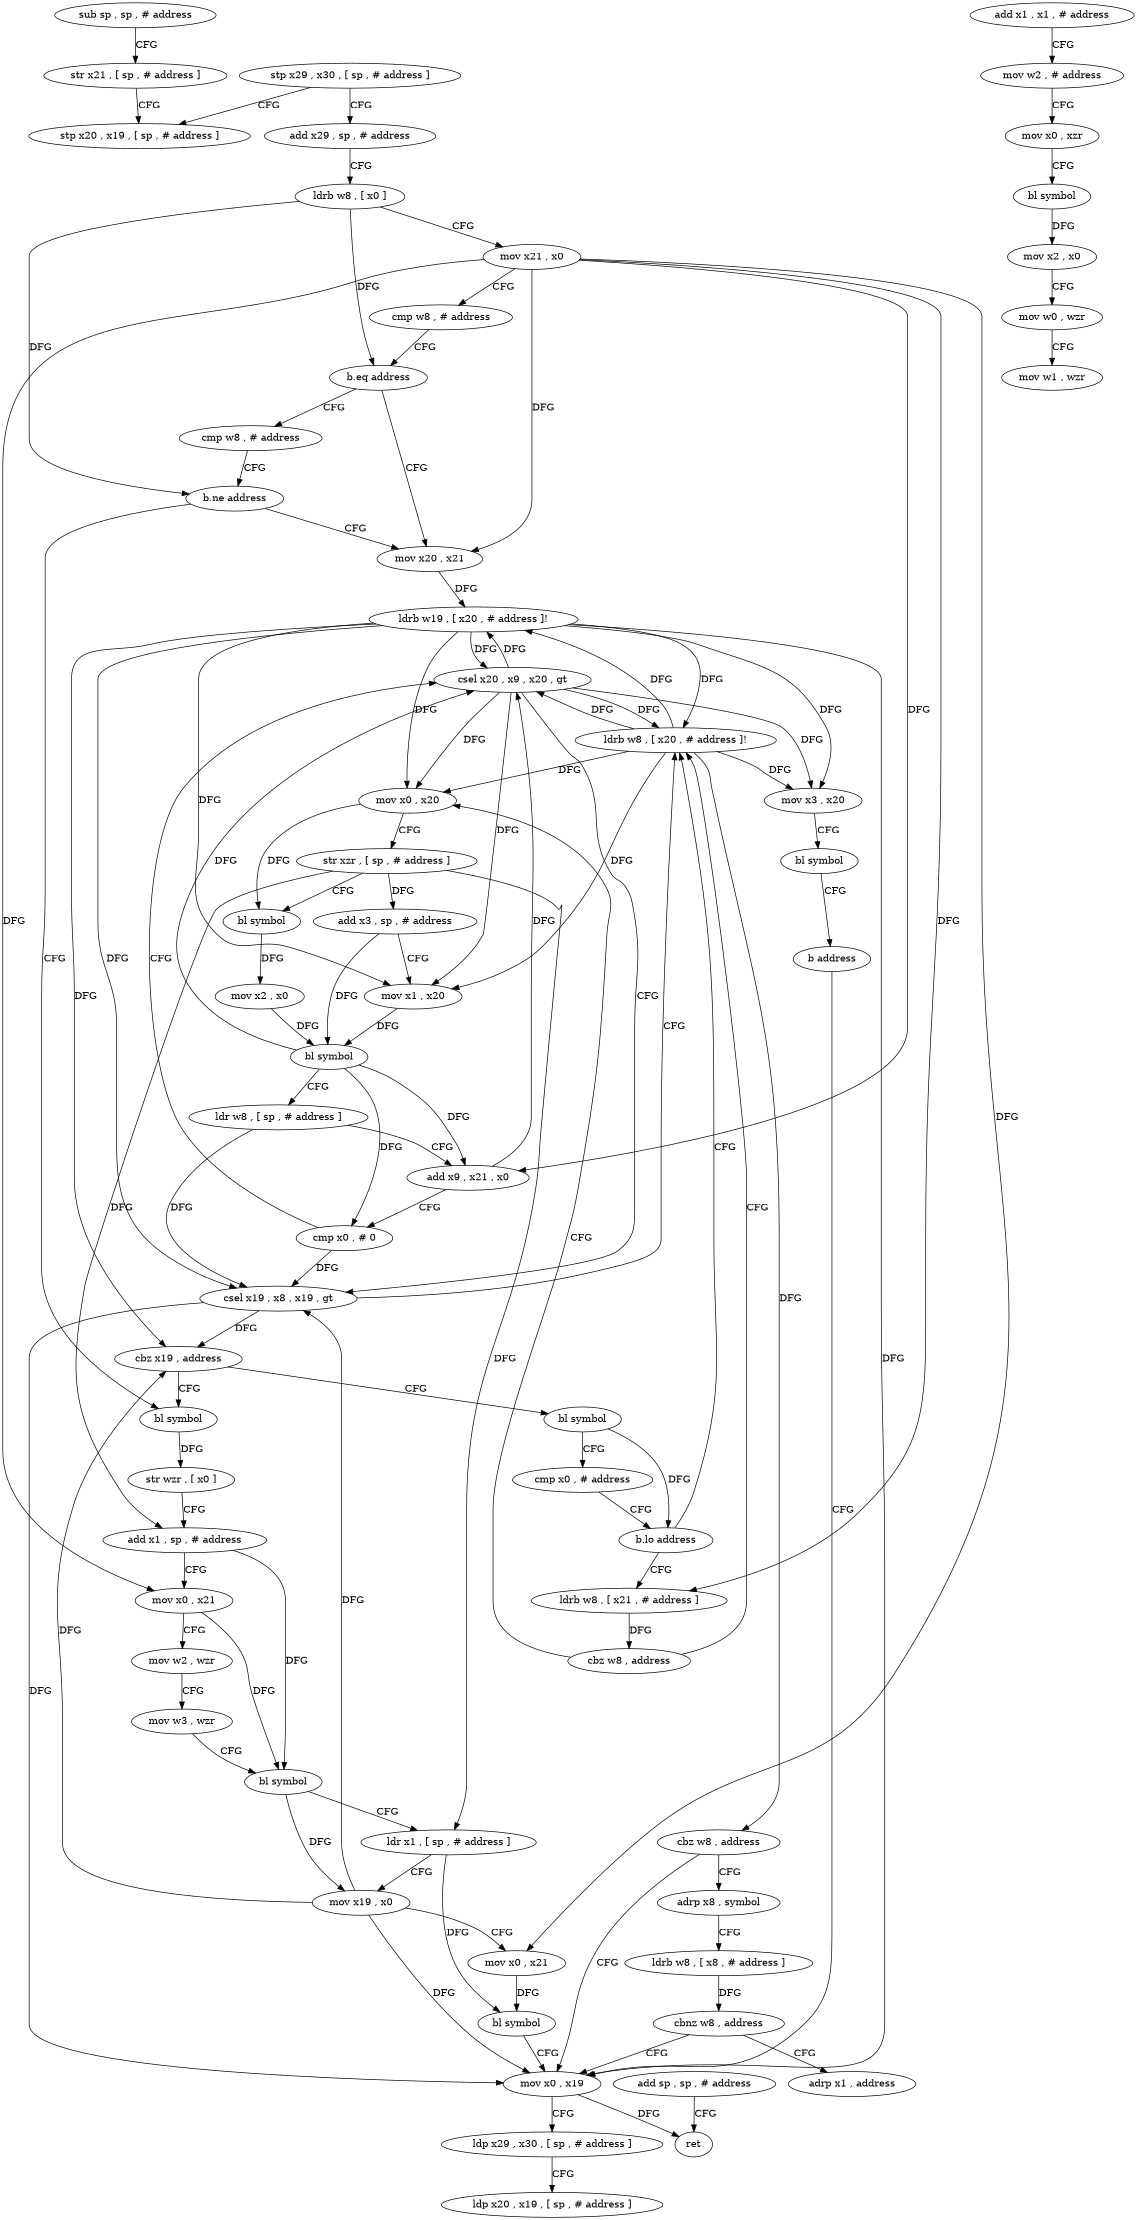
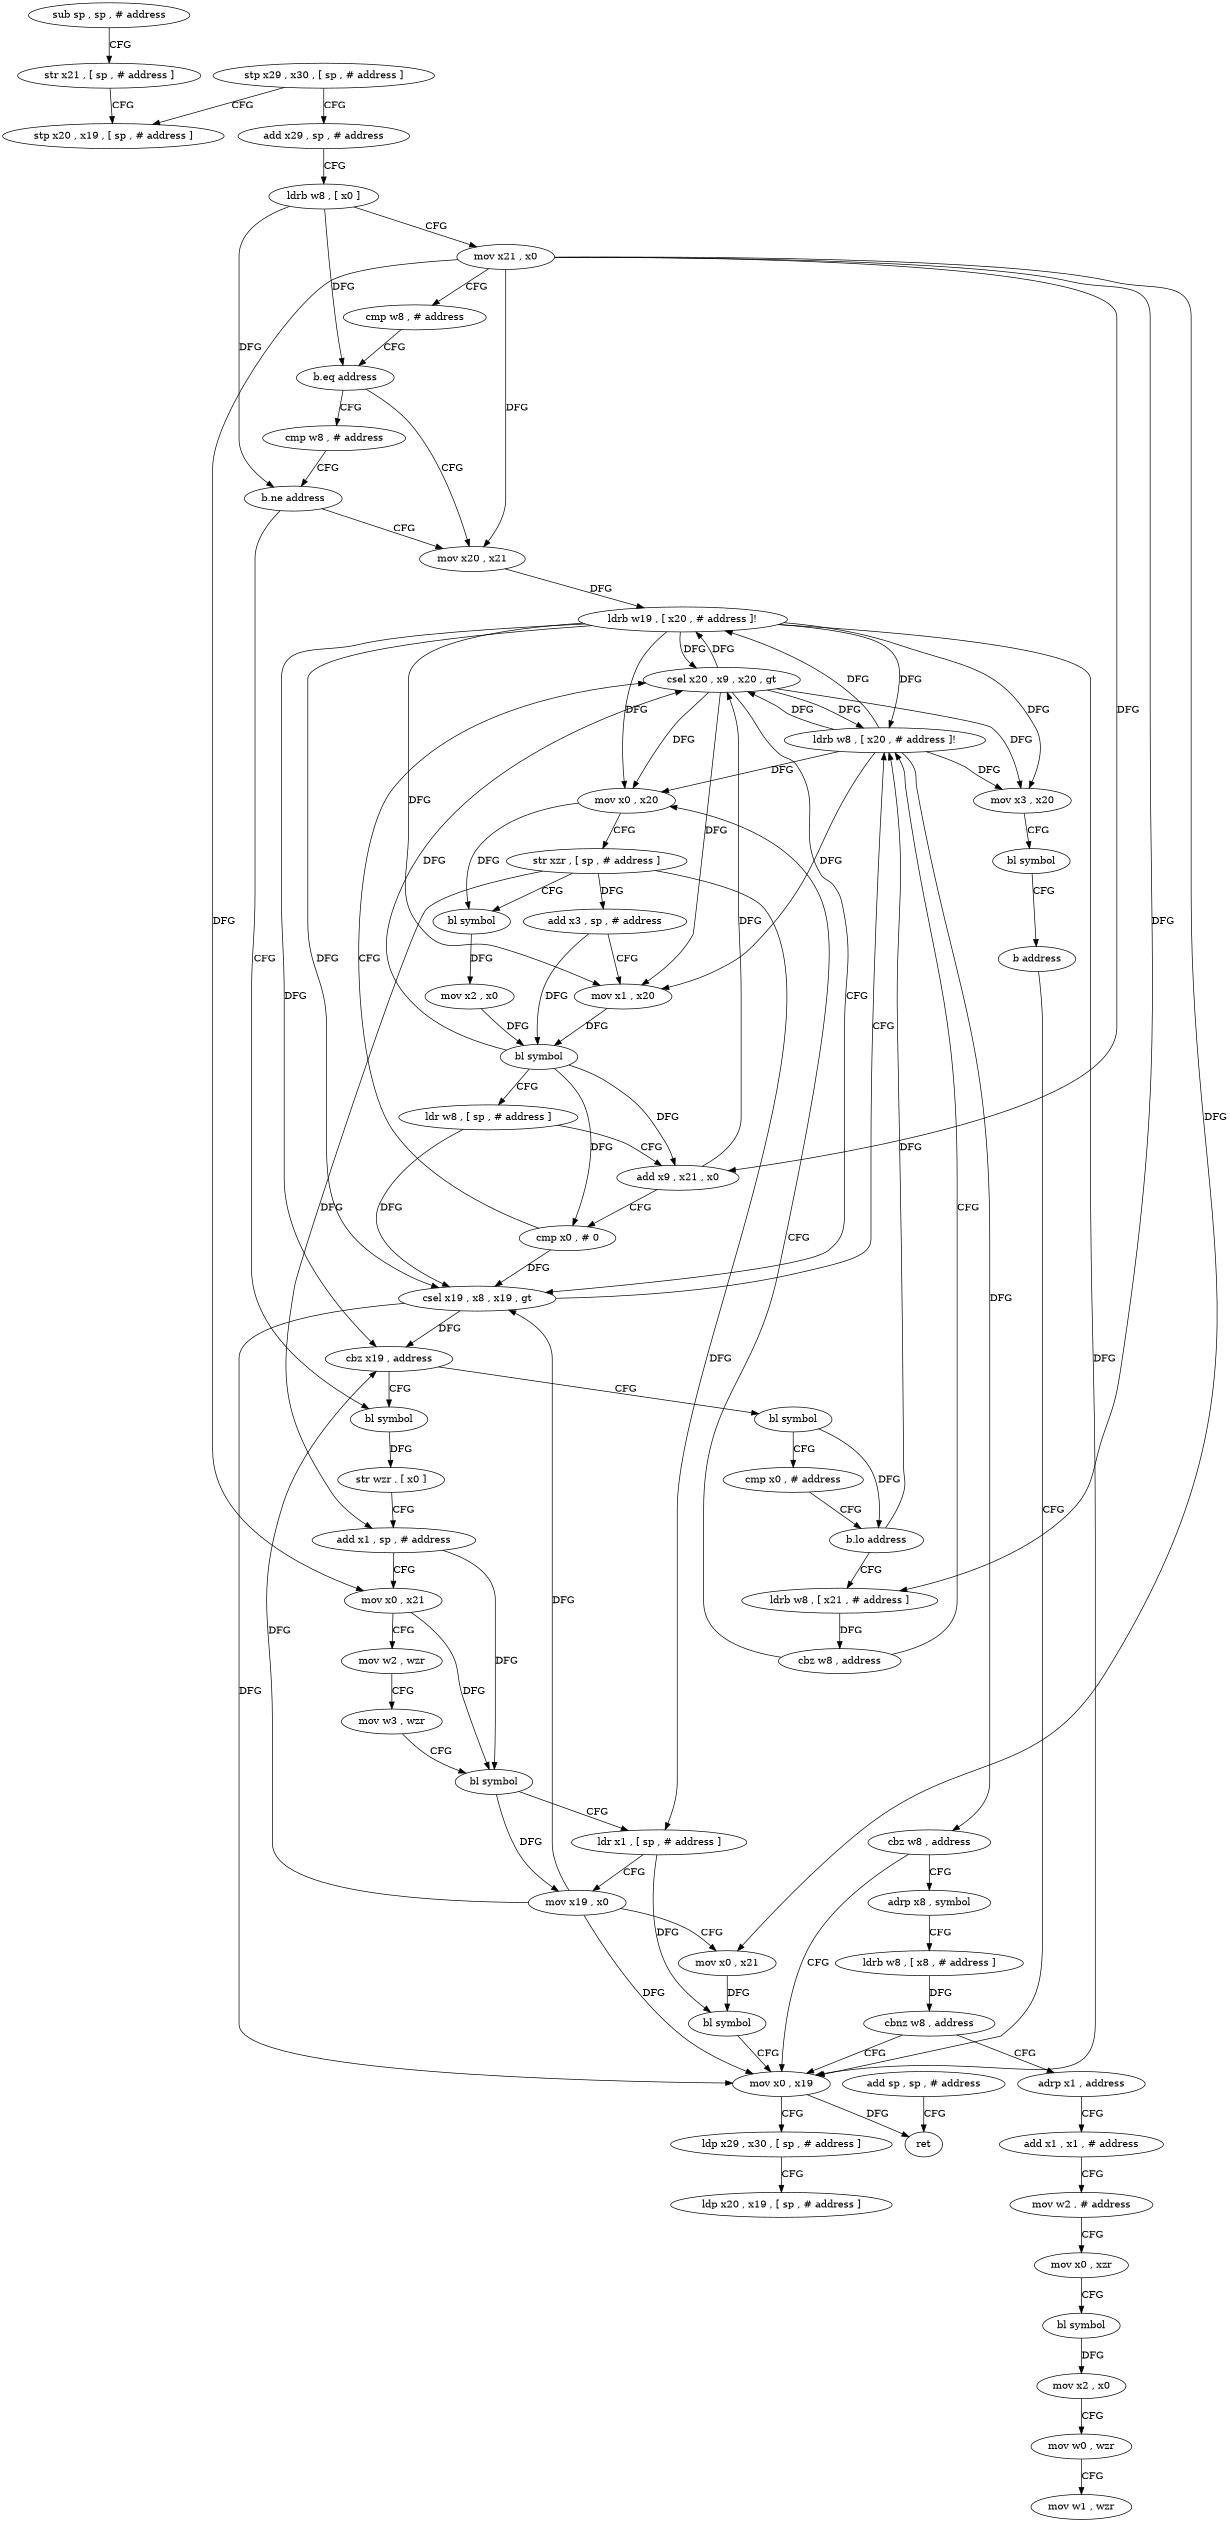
(725, 1148) -> (911, 1148)
none -> (1081, 2111)
